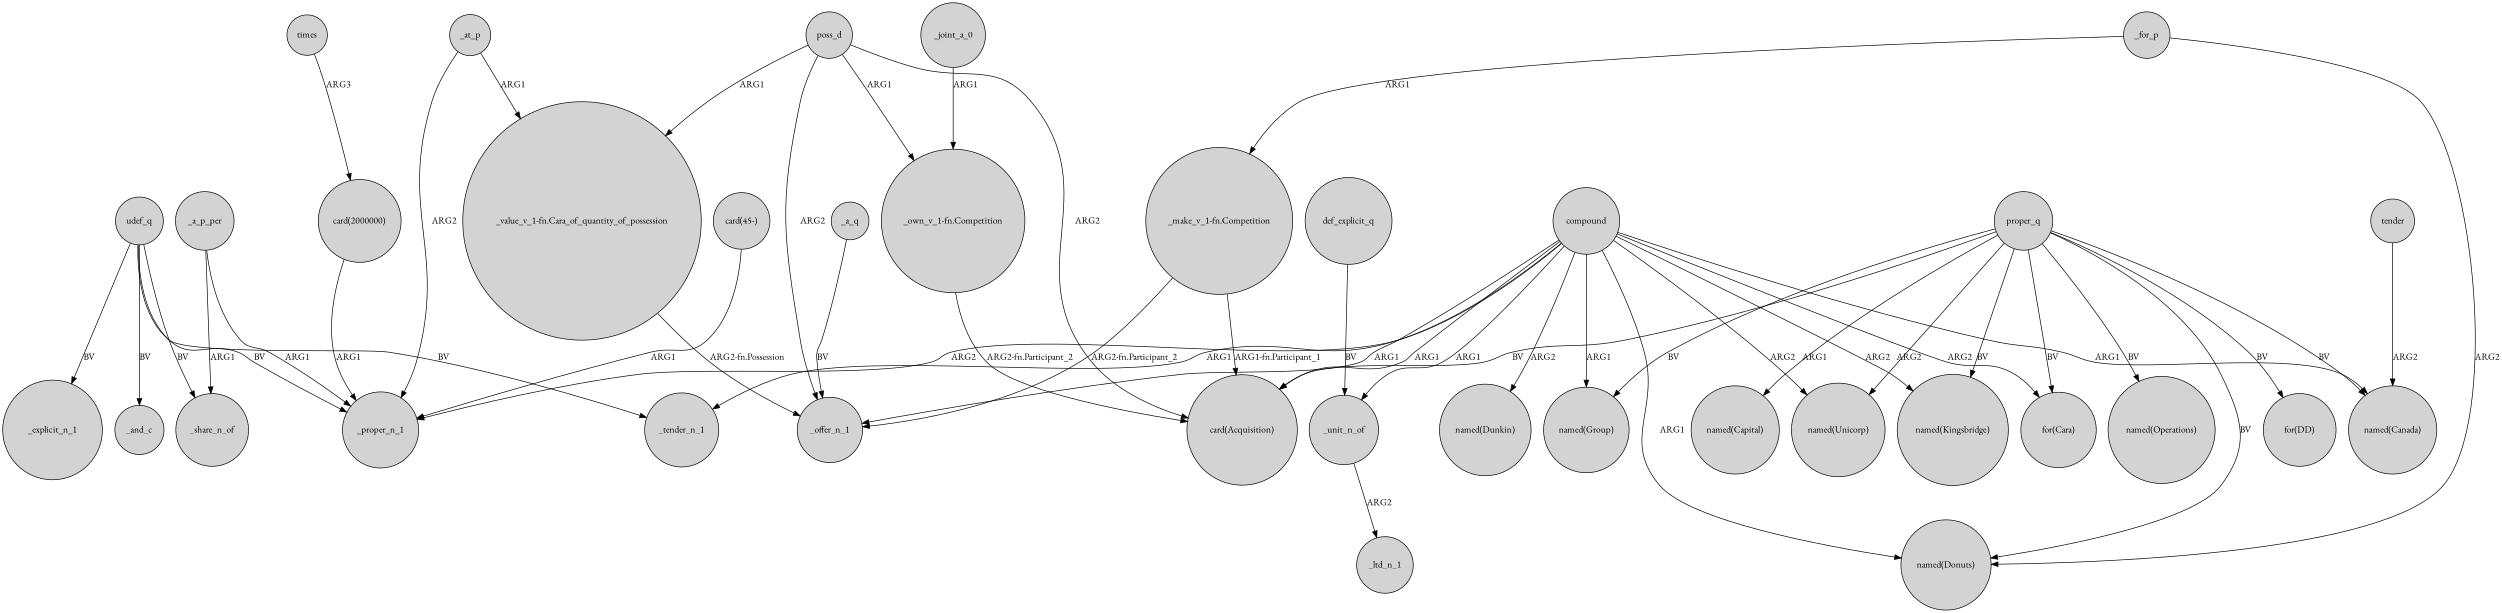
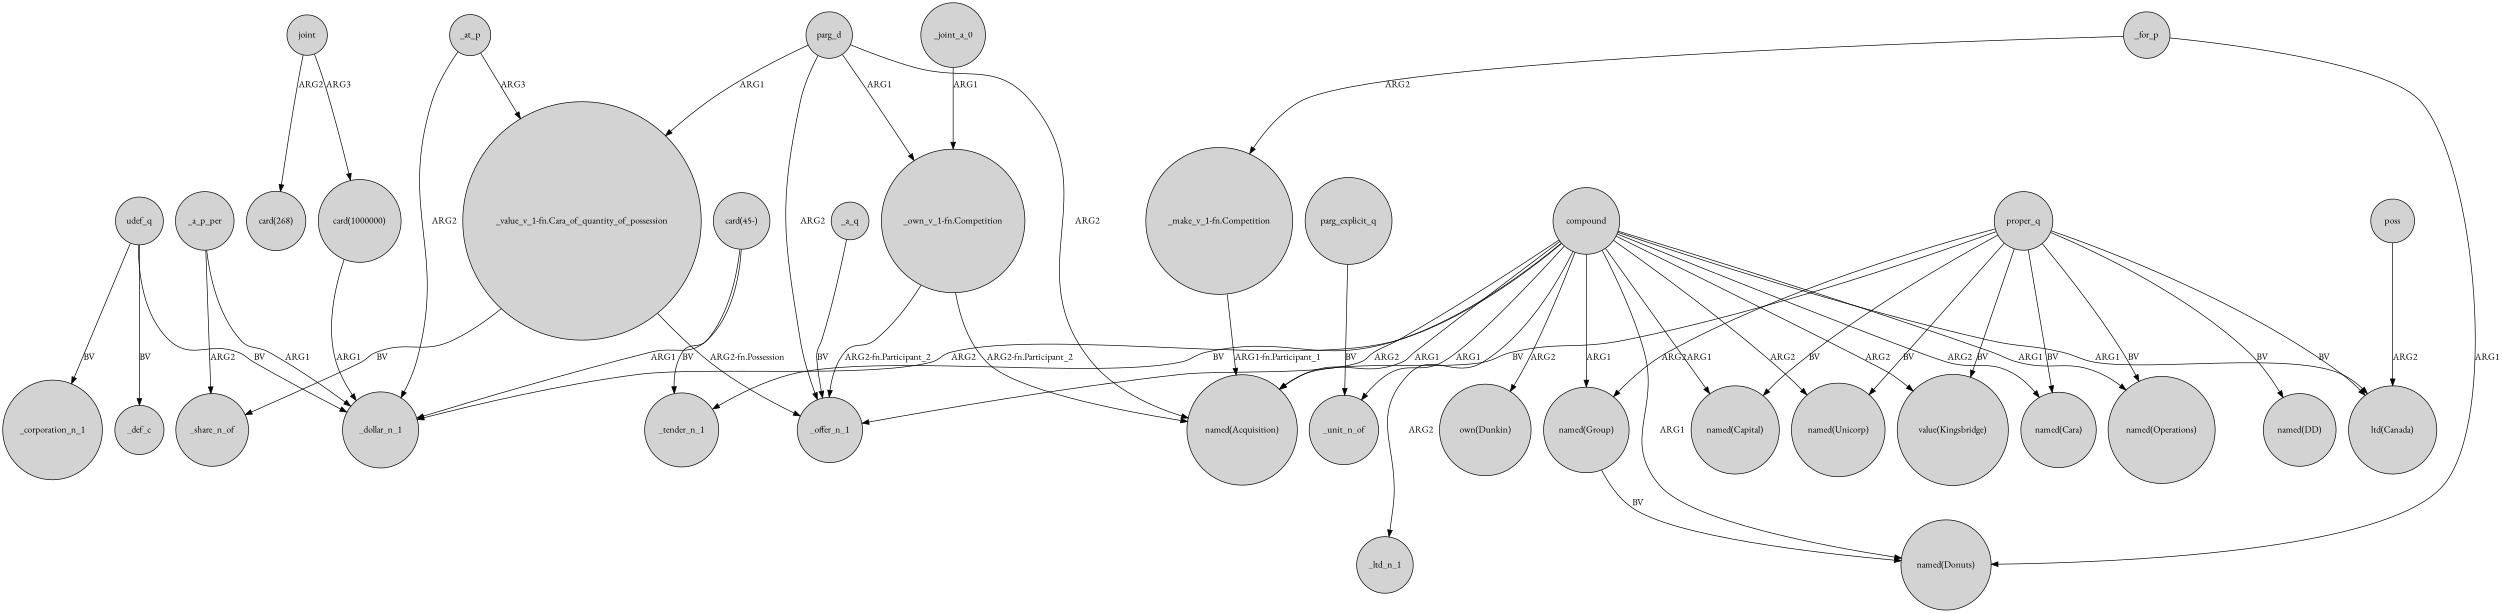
(307, 35) -> (307, 35)
(829, 35) -> (829, 35)
(513, 85) -> (513, 85)
(1397, 85) -> (1397, 85)
none -> (276, 221)
(360, 221) -> (360, 221)
(1349, 221) -> (1349, 221)
(2393, 221) -> (2393, 221)
none -> (1656, 318)
(162, 320) -> (375, 353)
none -> (1933, 332)
(357, 351) -> (717, 326)
(223, 357) -> (223, 357)
(1219, 357) -> (1219, 357)
(1387, 357) -> (1387, 357)
(1674, 357) -> (1674, 357)
(1815, 357) -> (1815, 357)
(1909, 357) -> (1909, 357)
(2487, 357) -> (2487, 357)
(1045, 380) -> (874, 341)
(53, 430) -> (53, 430)
(139, 430) -> (139, 430)
(381, 430) -> (381, 430)
(1242, 430) -> (1242, 430)
(1485, 430) -> (1485, 430)
(1953, 430) -> (1953, 430)
(2059, 430) -> (2059, 430)
(2300, 430) -> (2300, 430)
(2393, 430) -> (2393, 430)
(2240, 436) -> (1737, 540)
(1364, 497) -> (1410, 373)
